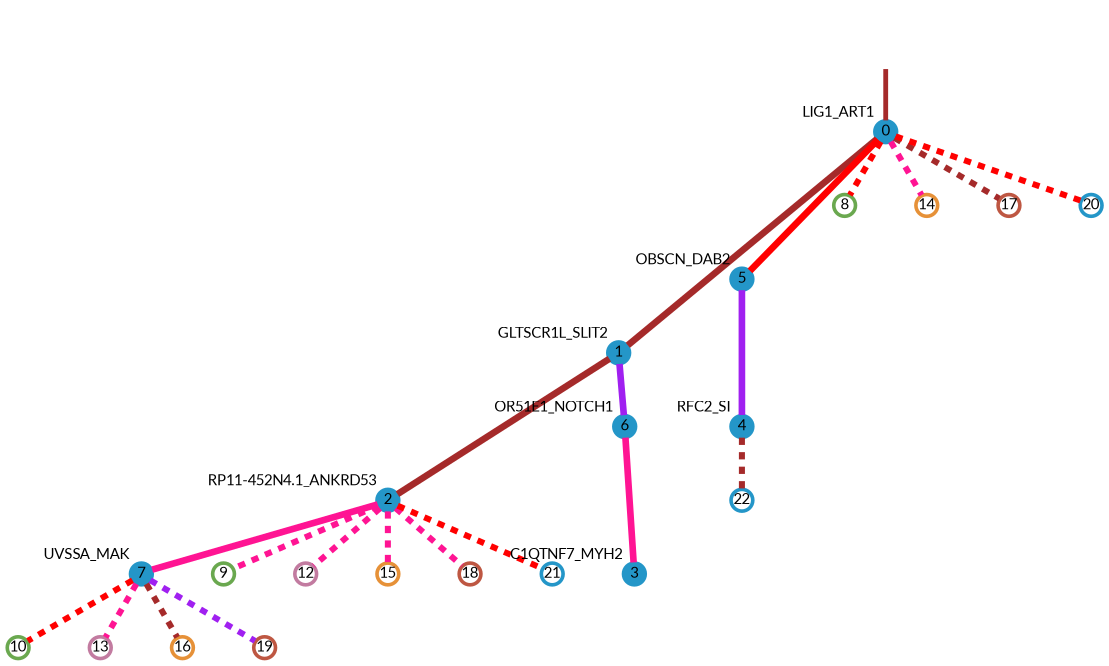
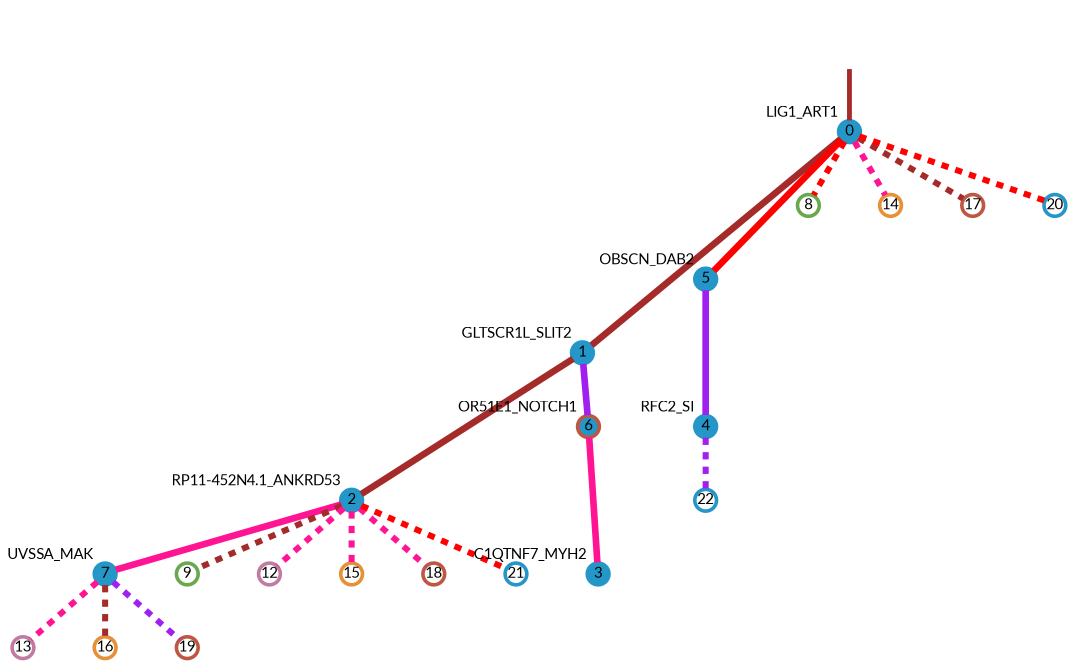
(625, 427) -> (588, 427)
(742, 463) -> (706, 463)
(306, 537) -> (270, 537)
(18, 648) -> none
